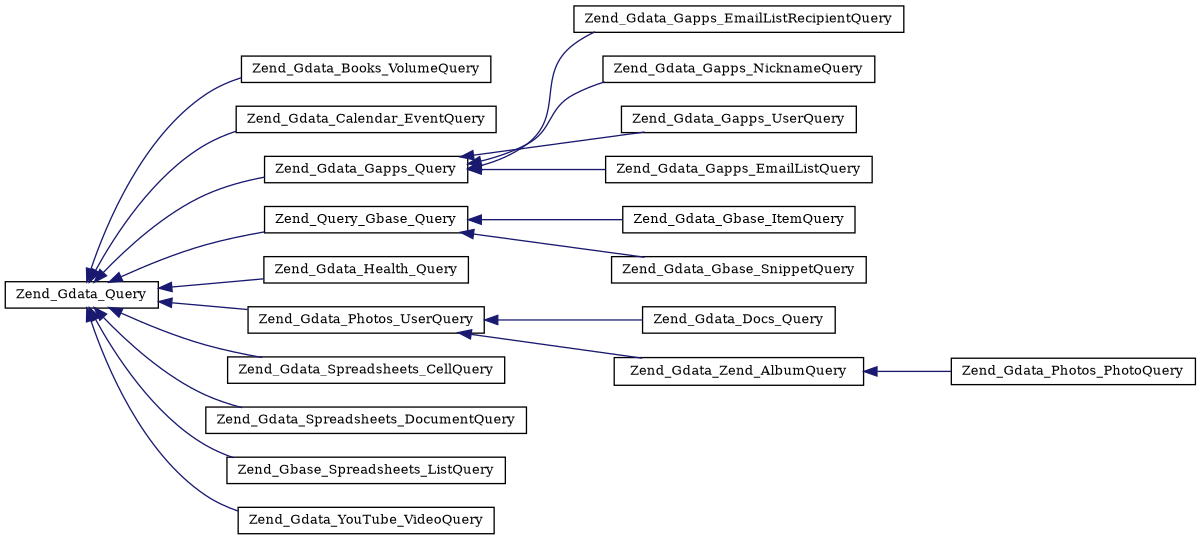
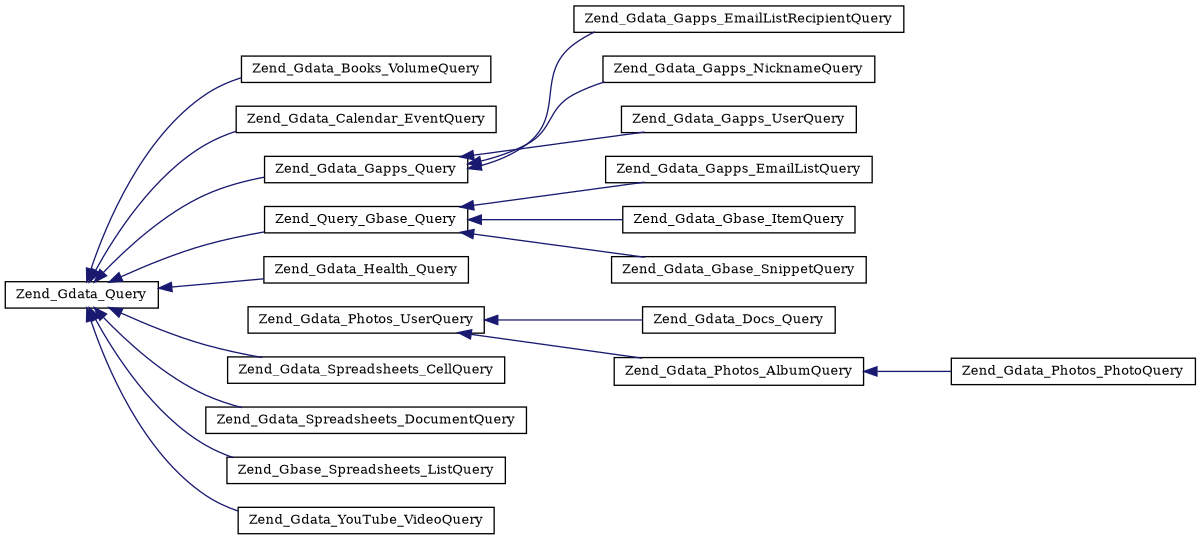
(544, 170) -> (559, 194)
(210, 306) -> none
(739, 371) -> (739, 371)
